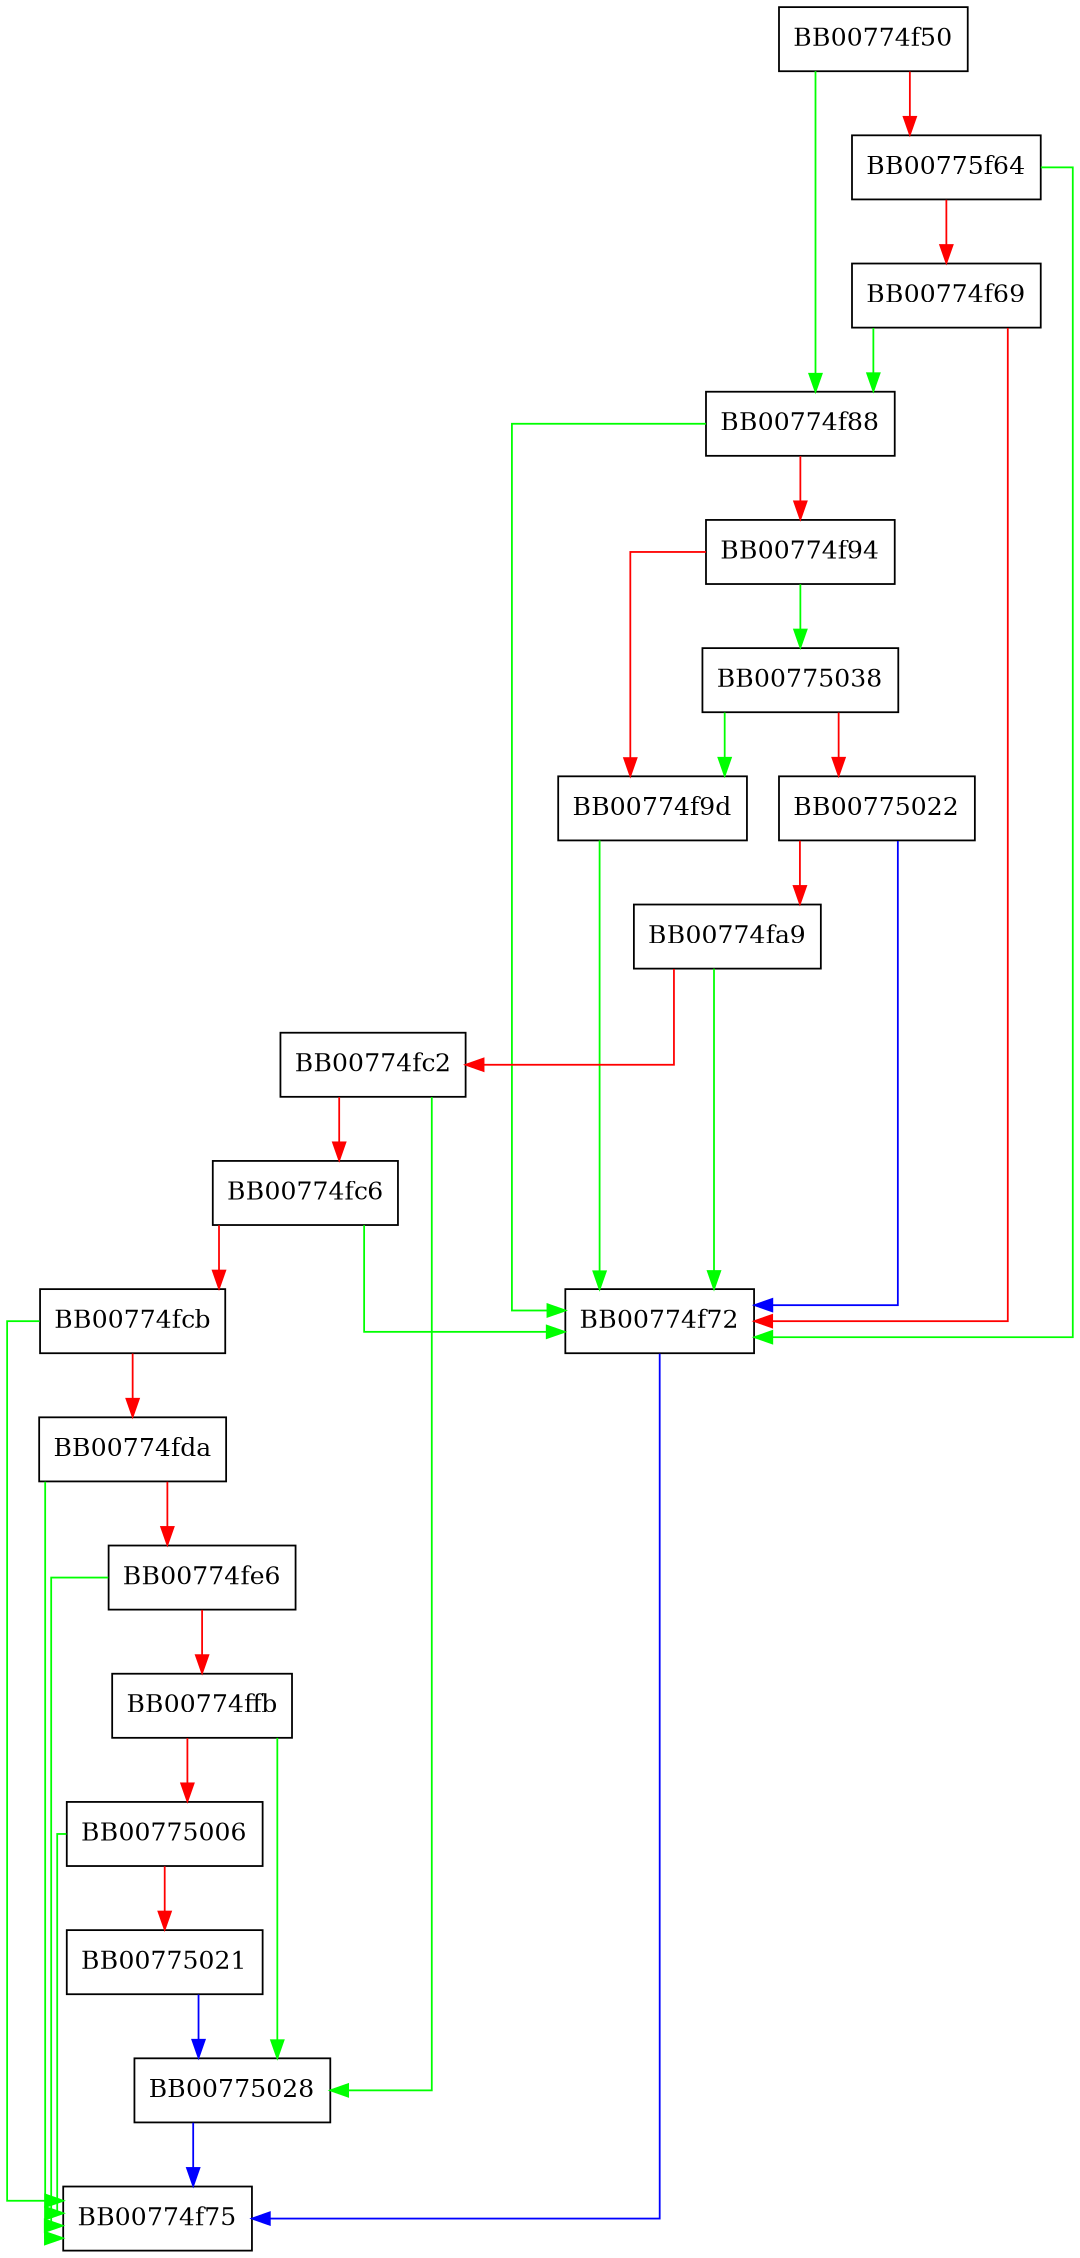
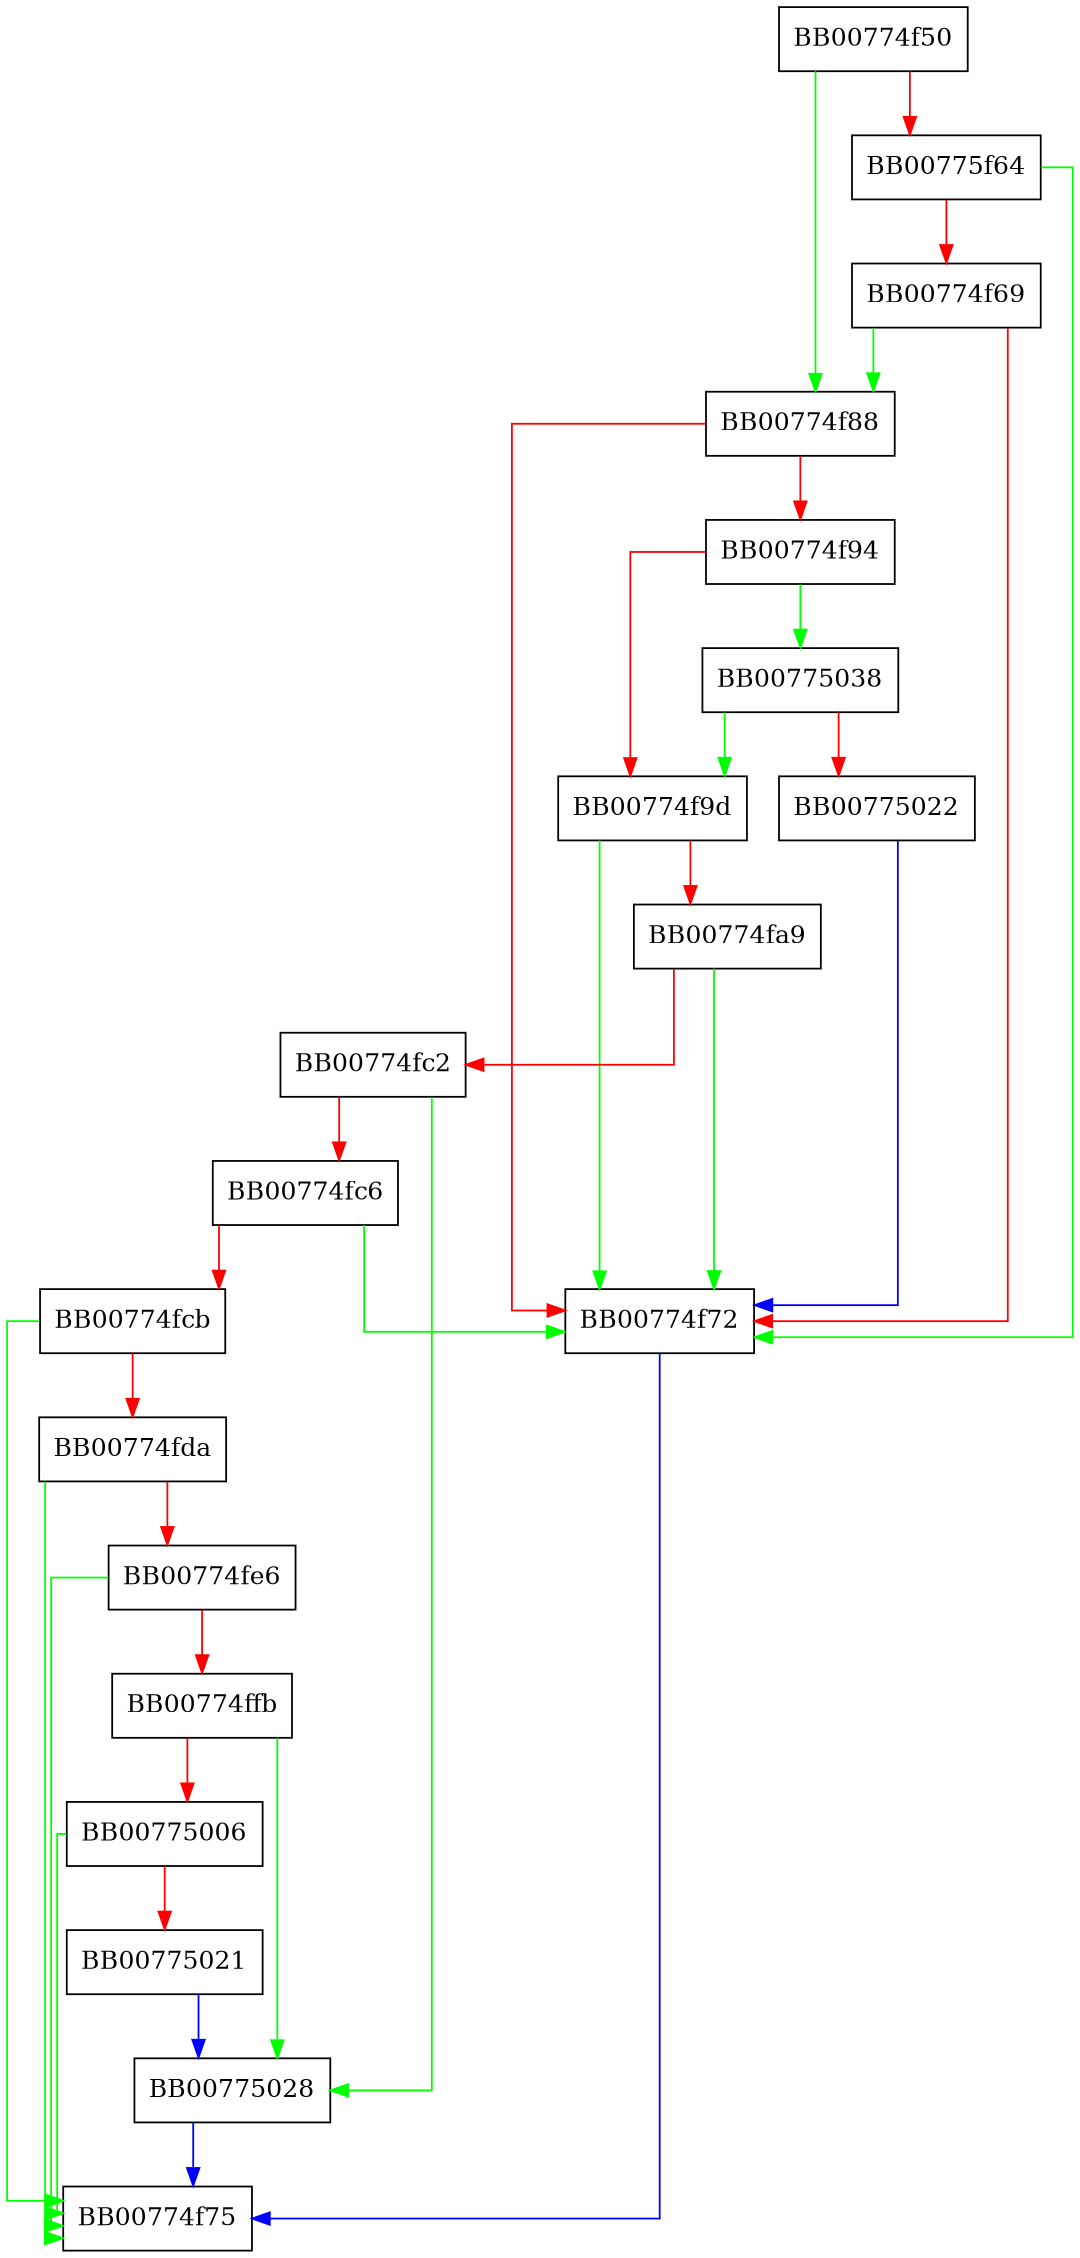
(512, 788) -> (512, 788)
(800, 863) -> (690, 863)
